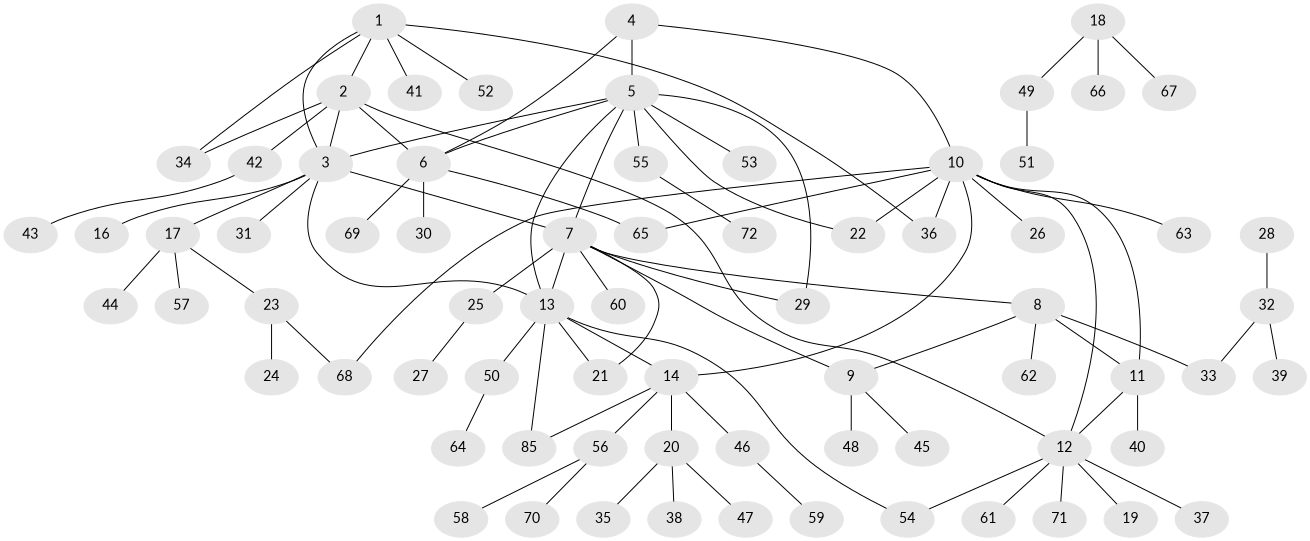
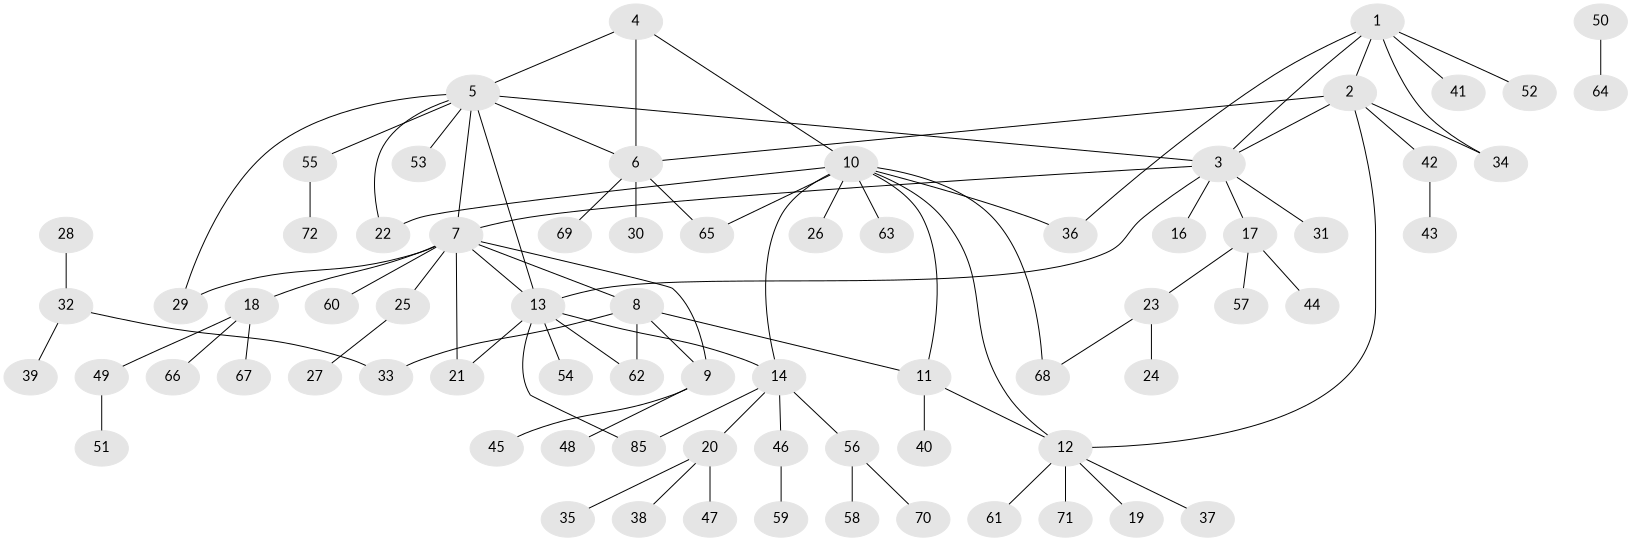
none -> (347, 274)
(519, 342) -> (587, 342)
(986, 484) -> none
